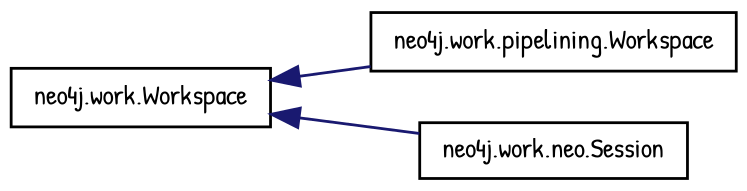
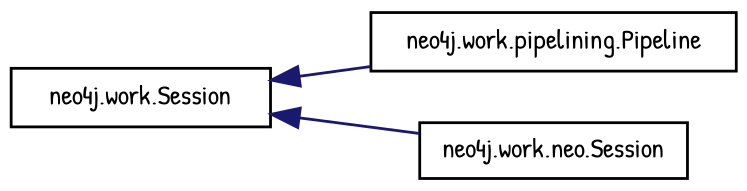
(554, 42) -> (554, 42)
(141, 98) -> (141, 98)
